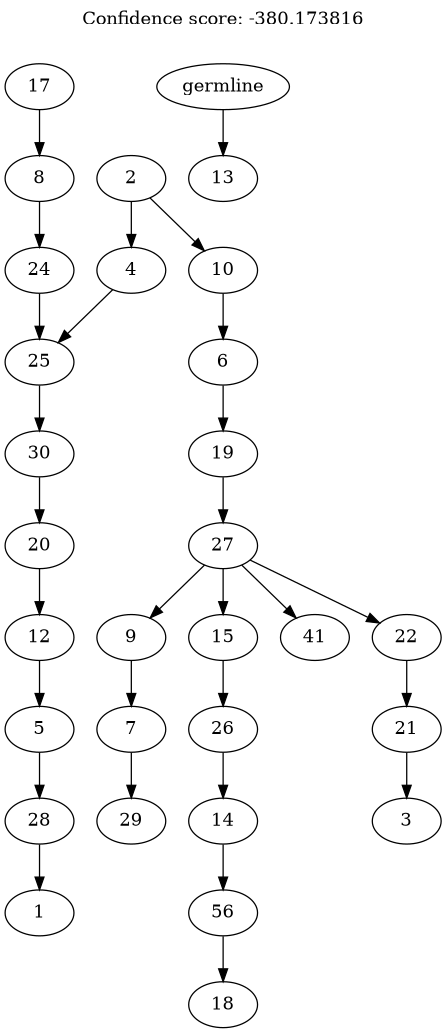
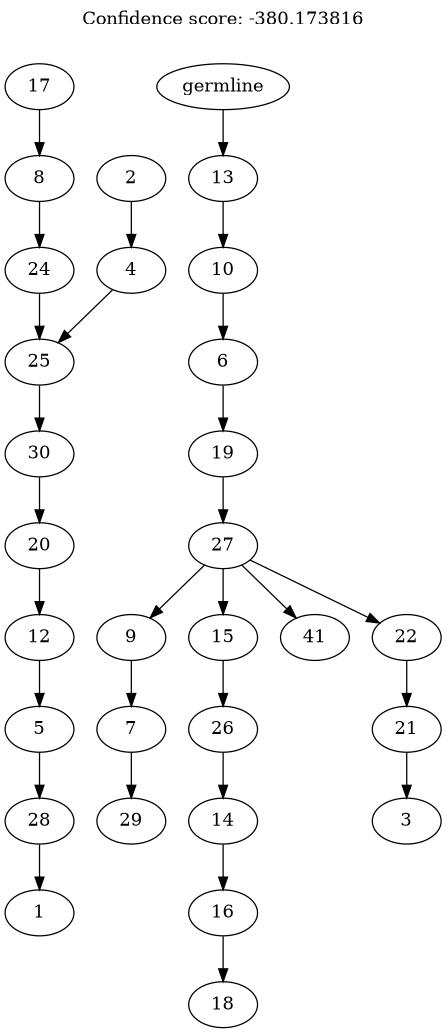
(173, 220) -> (223, 218)
(223, 913) -> (223, 913)
